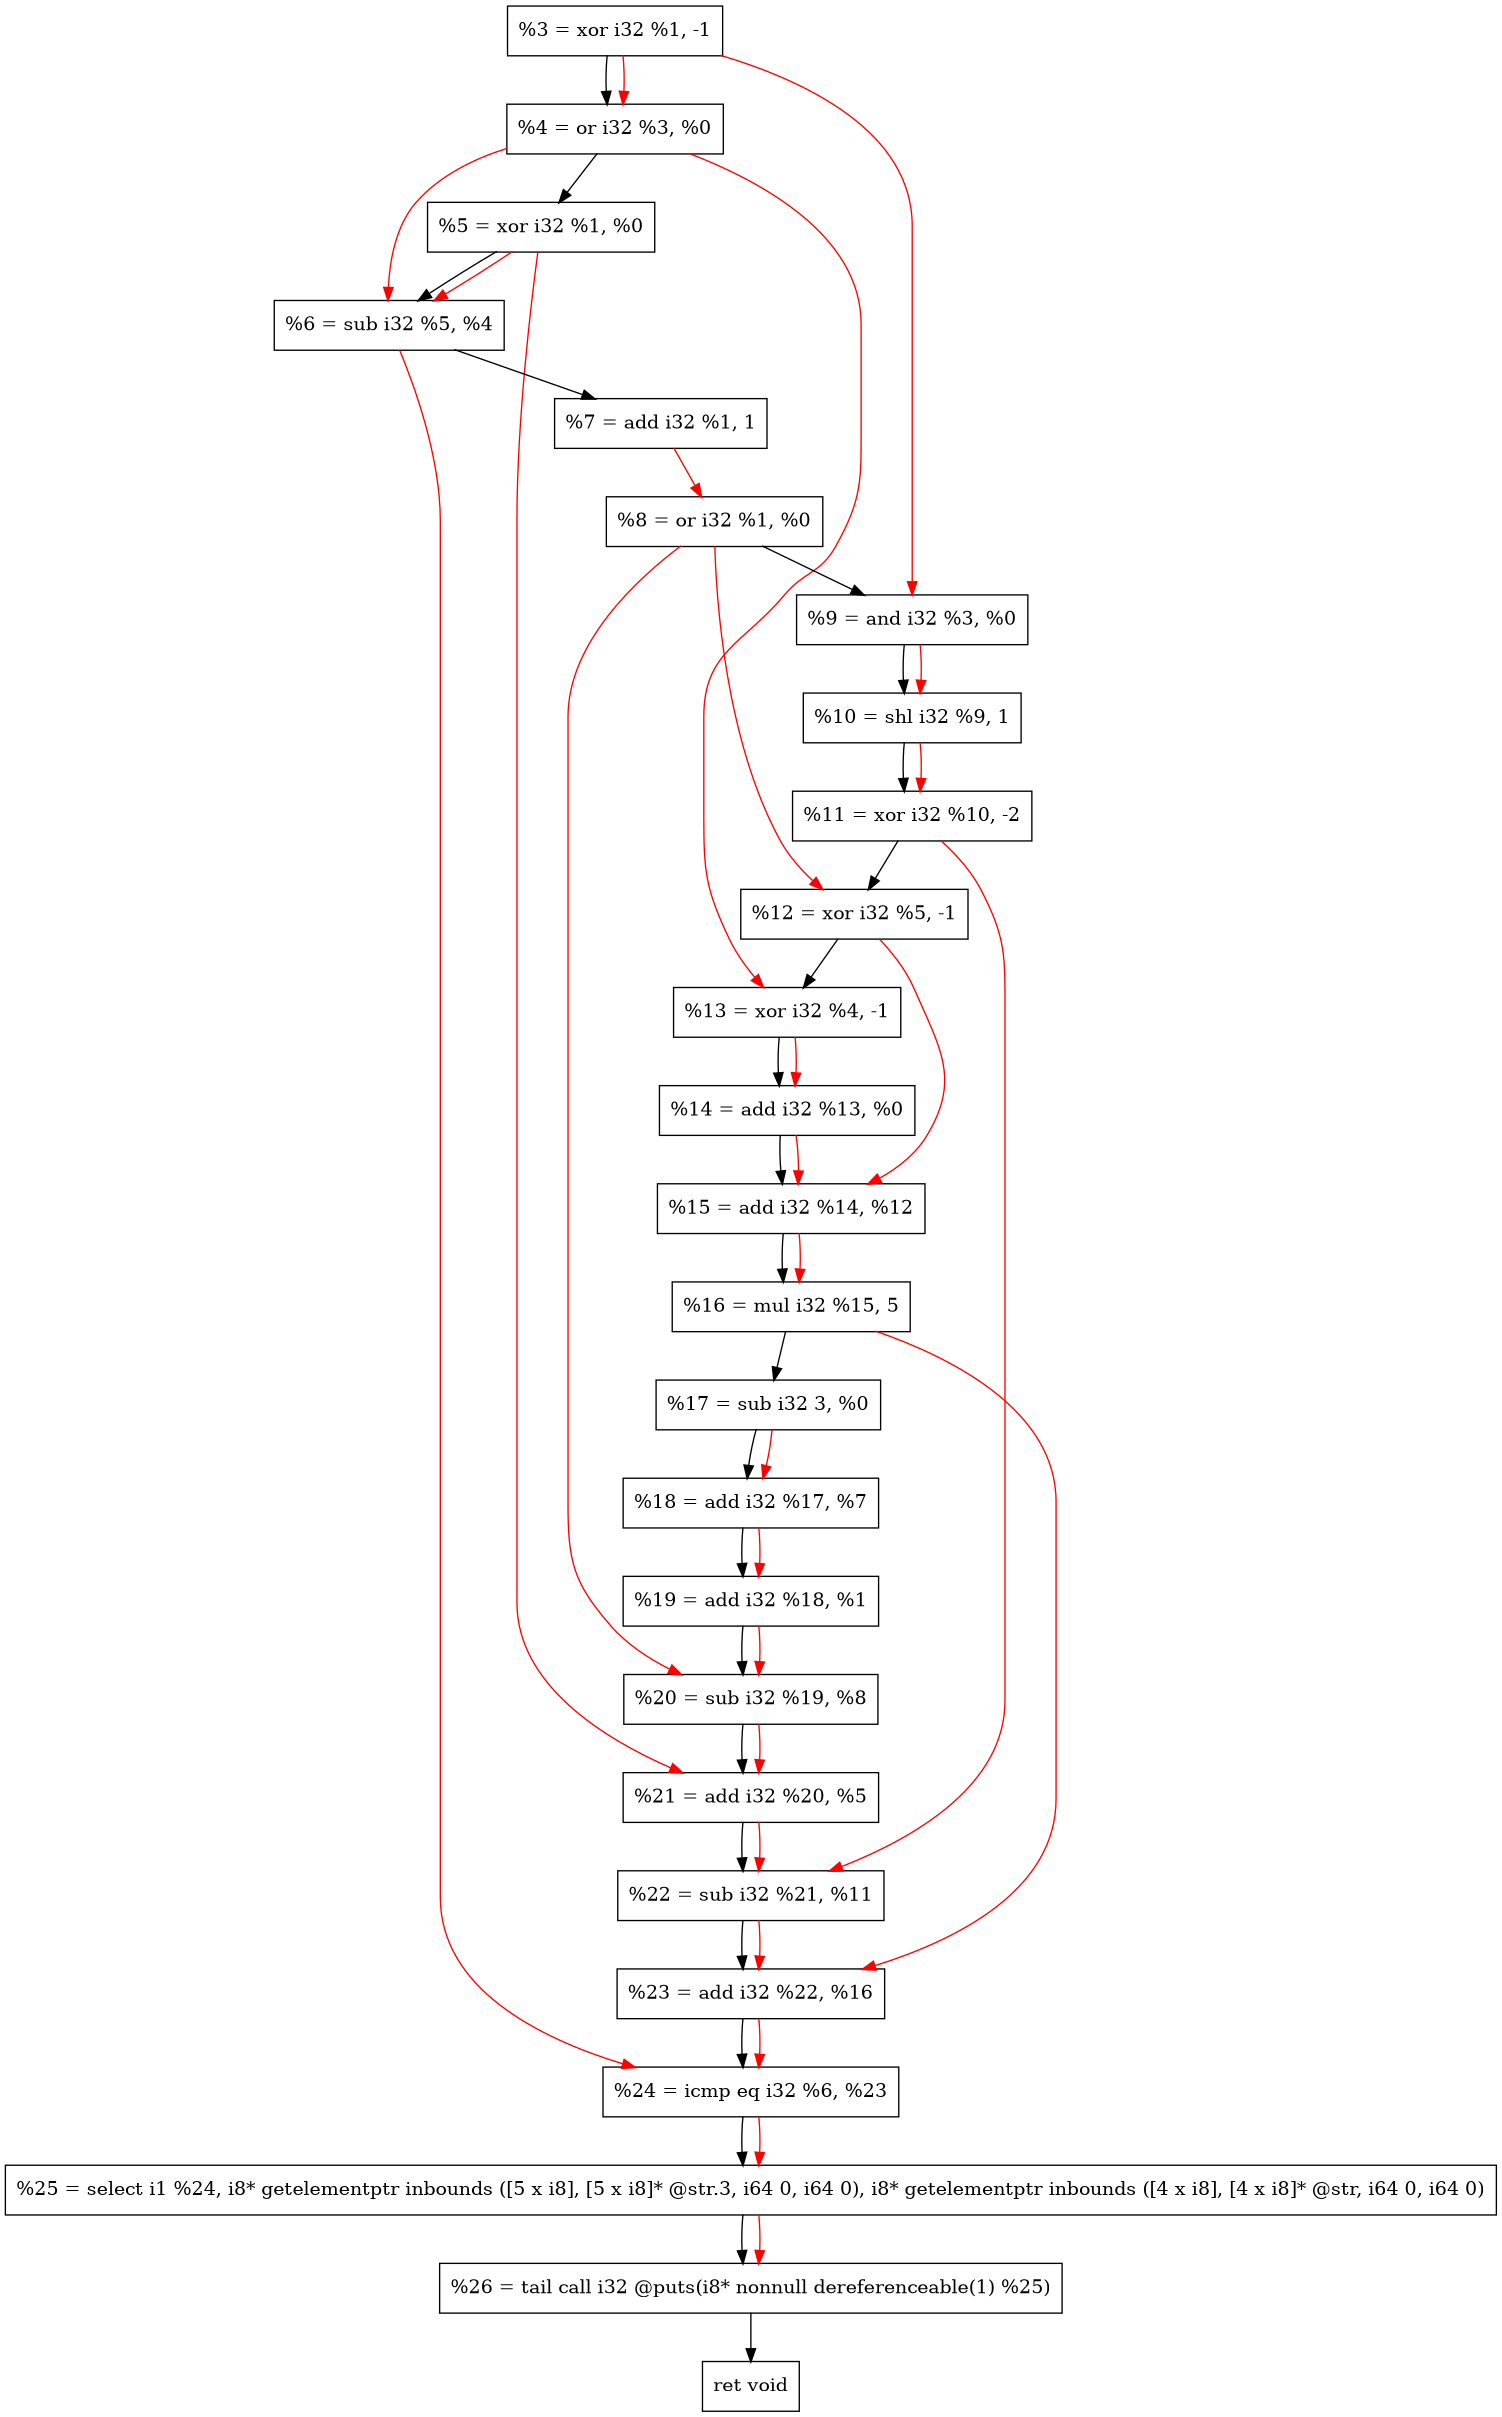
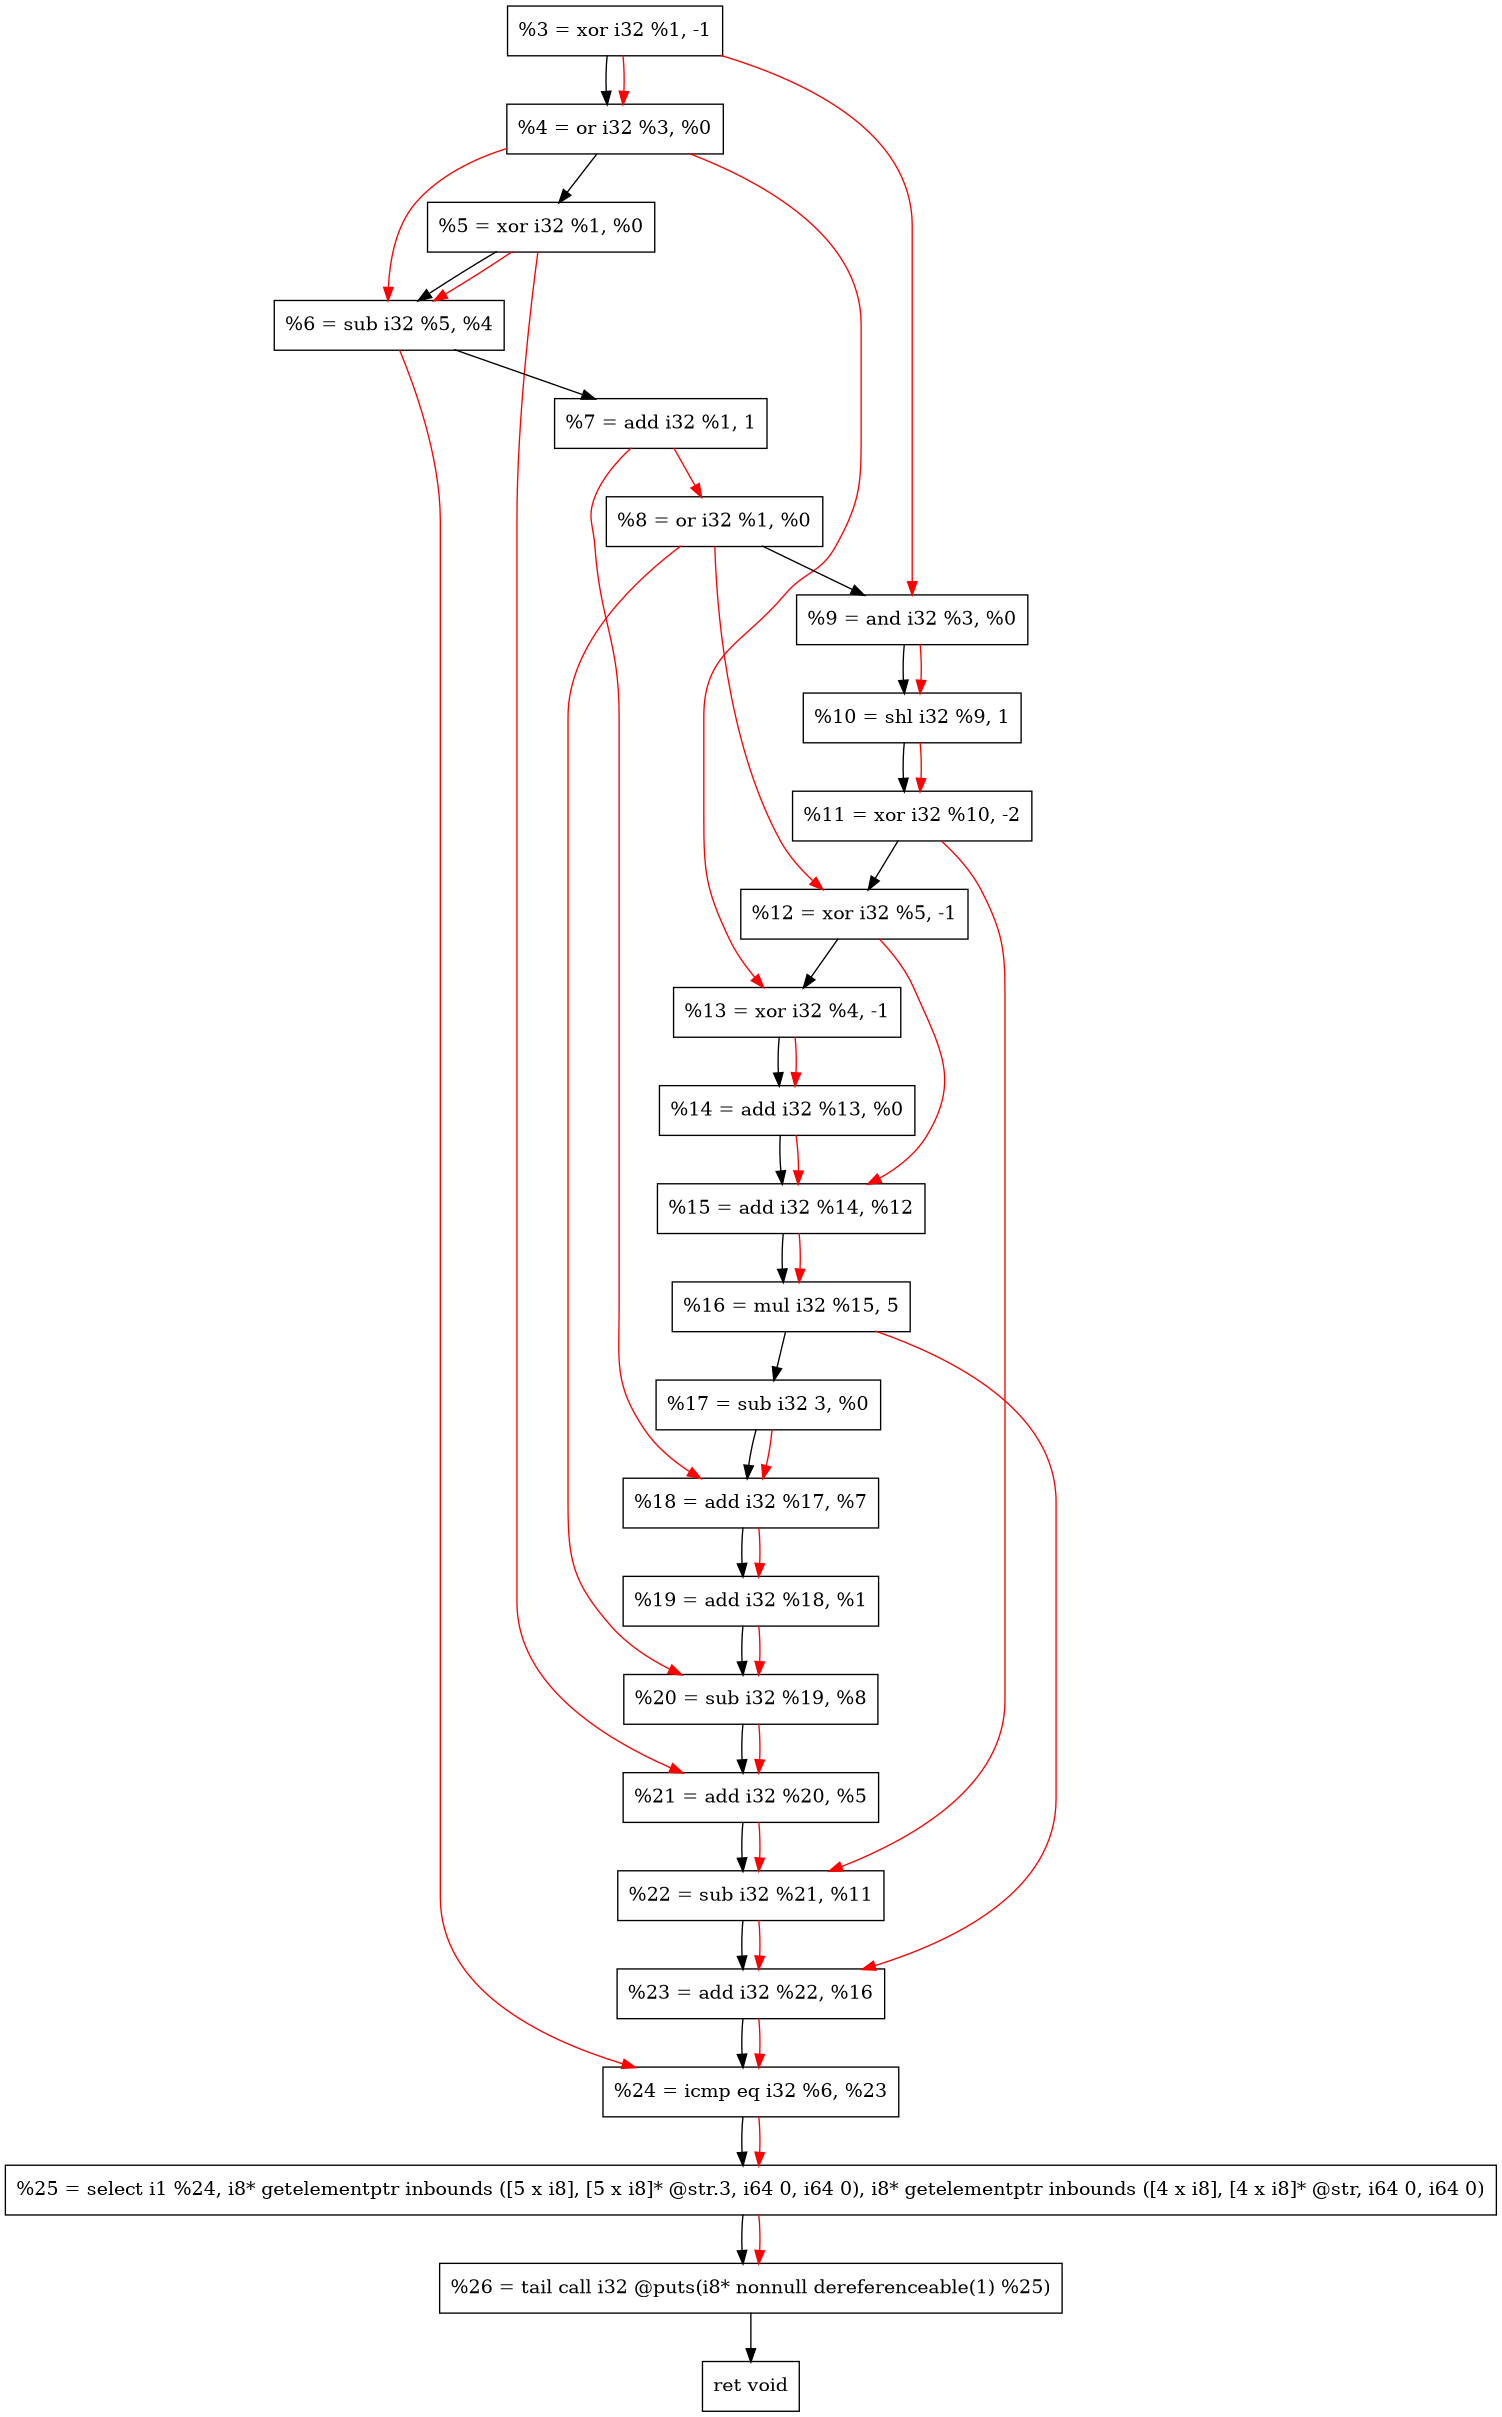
none -> (619, 965)
